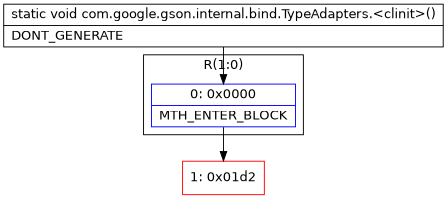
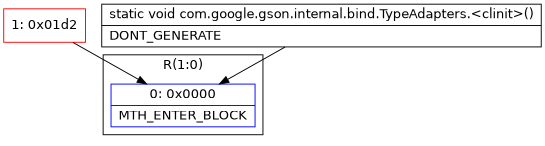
(223, 140) -> (109, 63)
